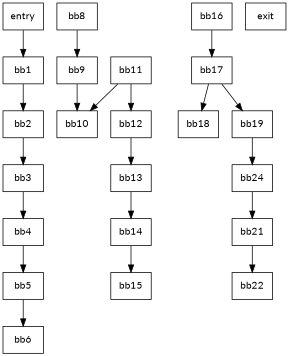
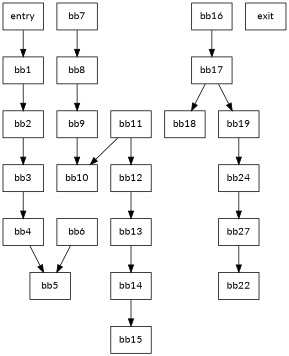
none -> (77, 16)
(252, 232) -> (239, 232)
(23, 309) -> (65, 256)
